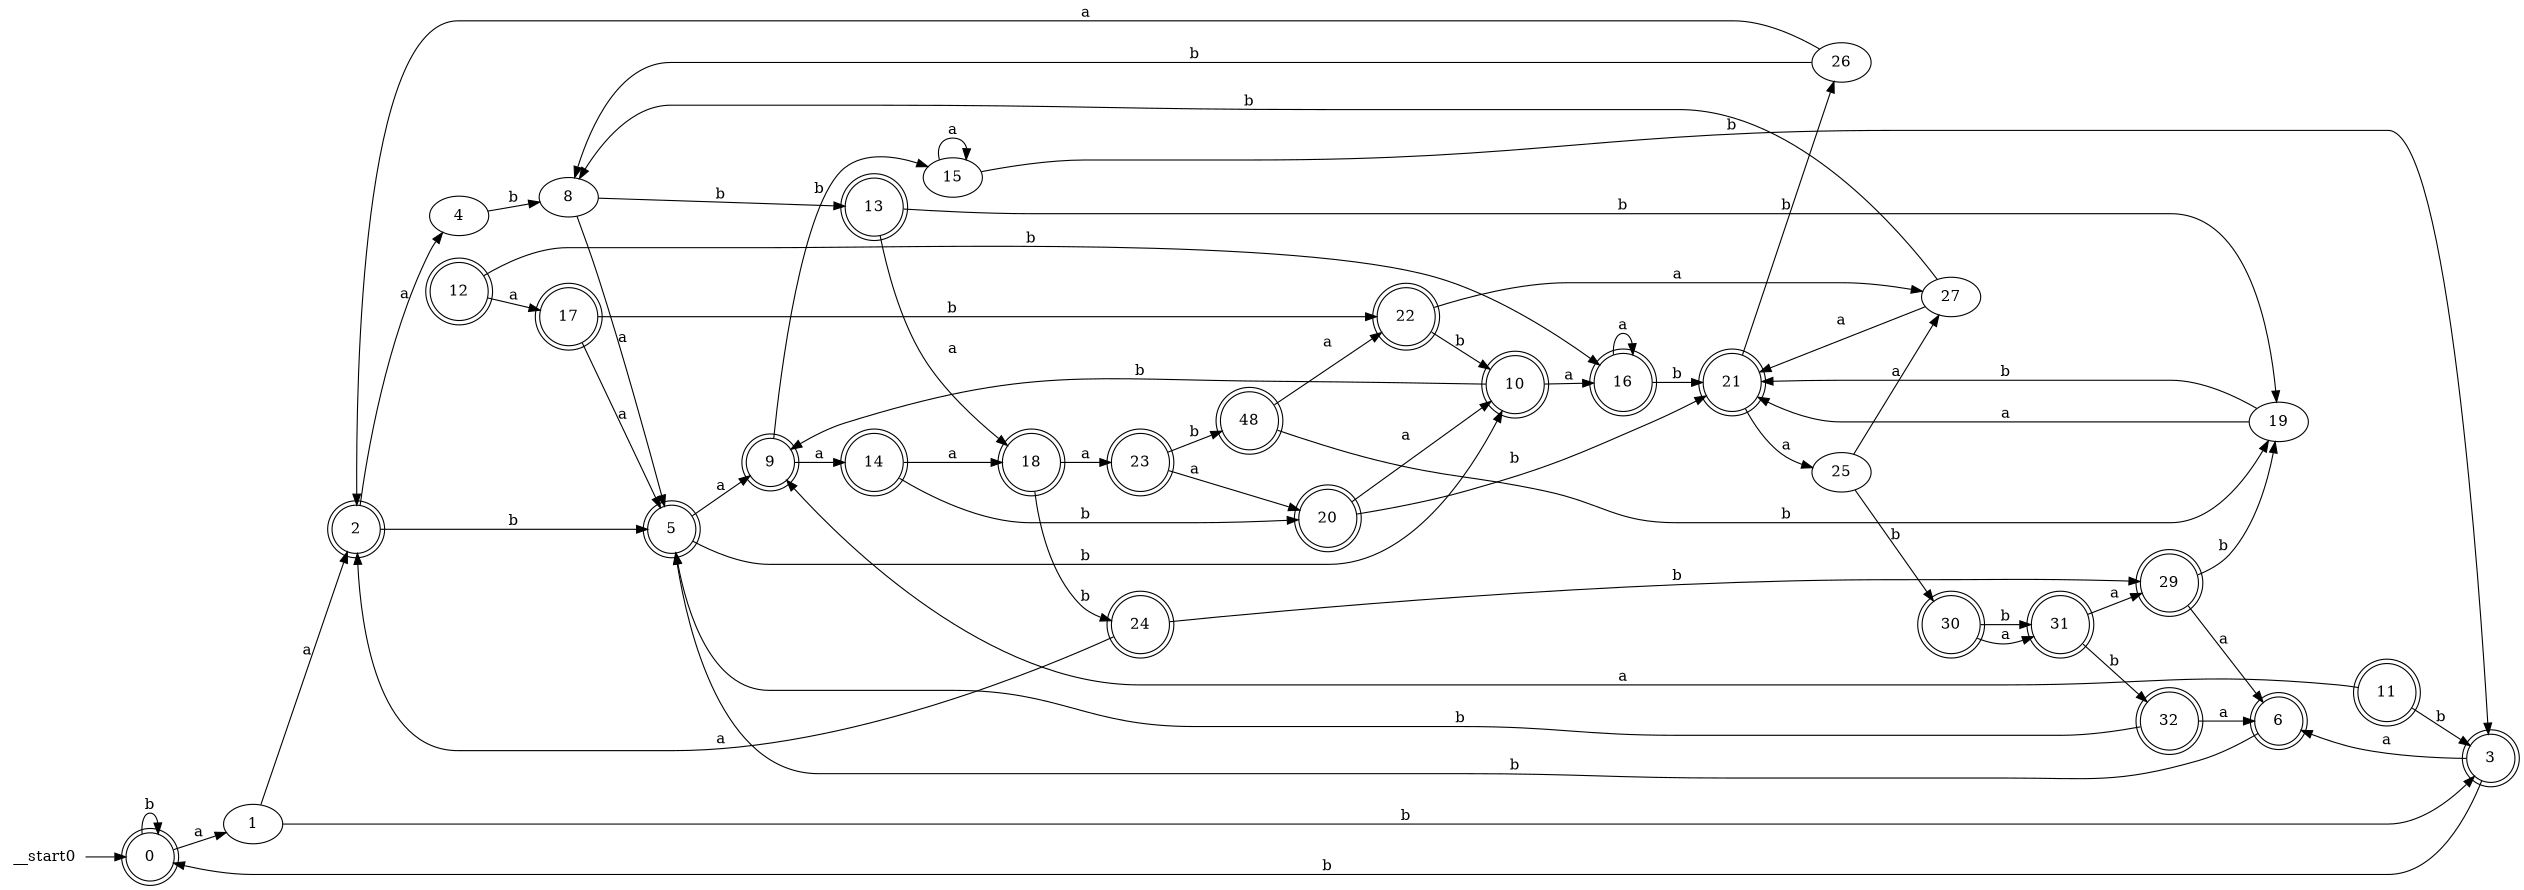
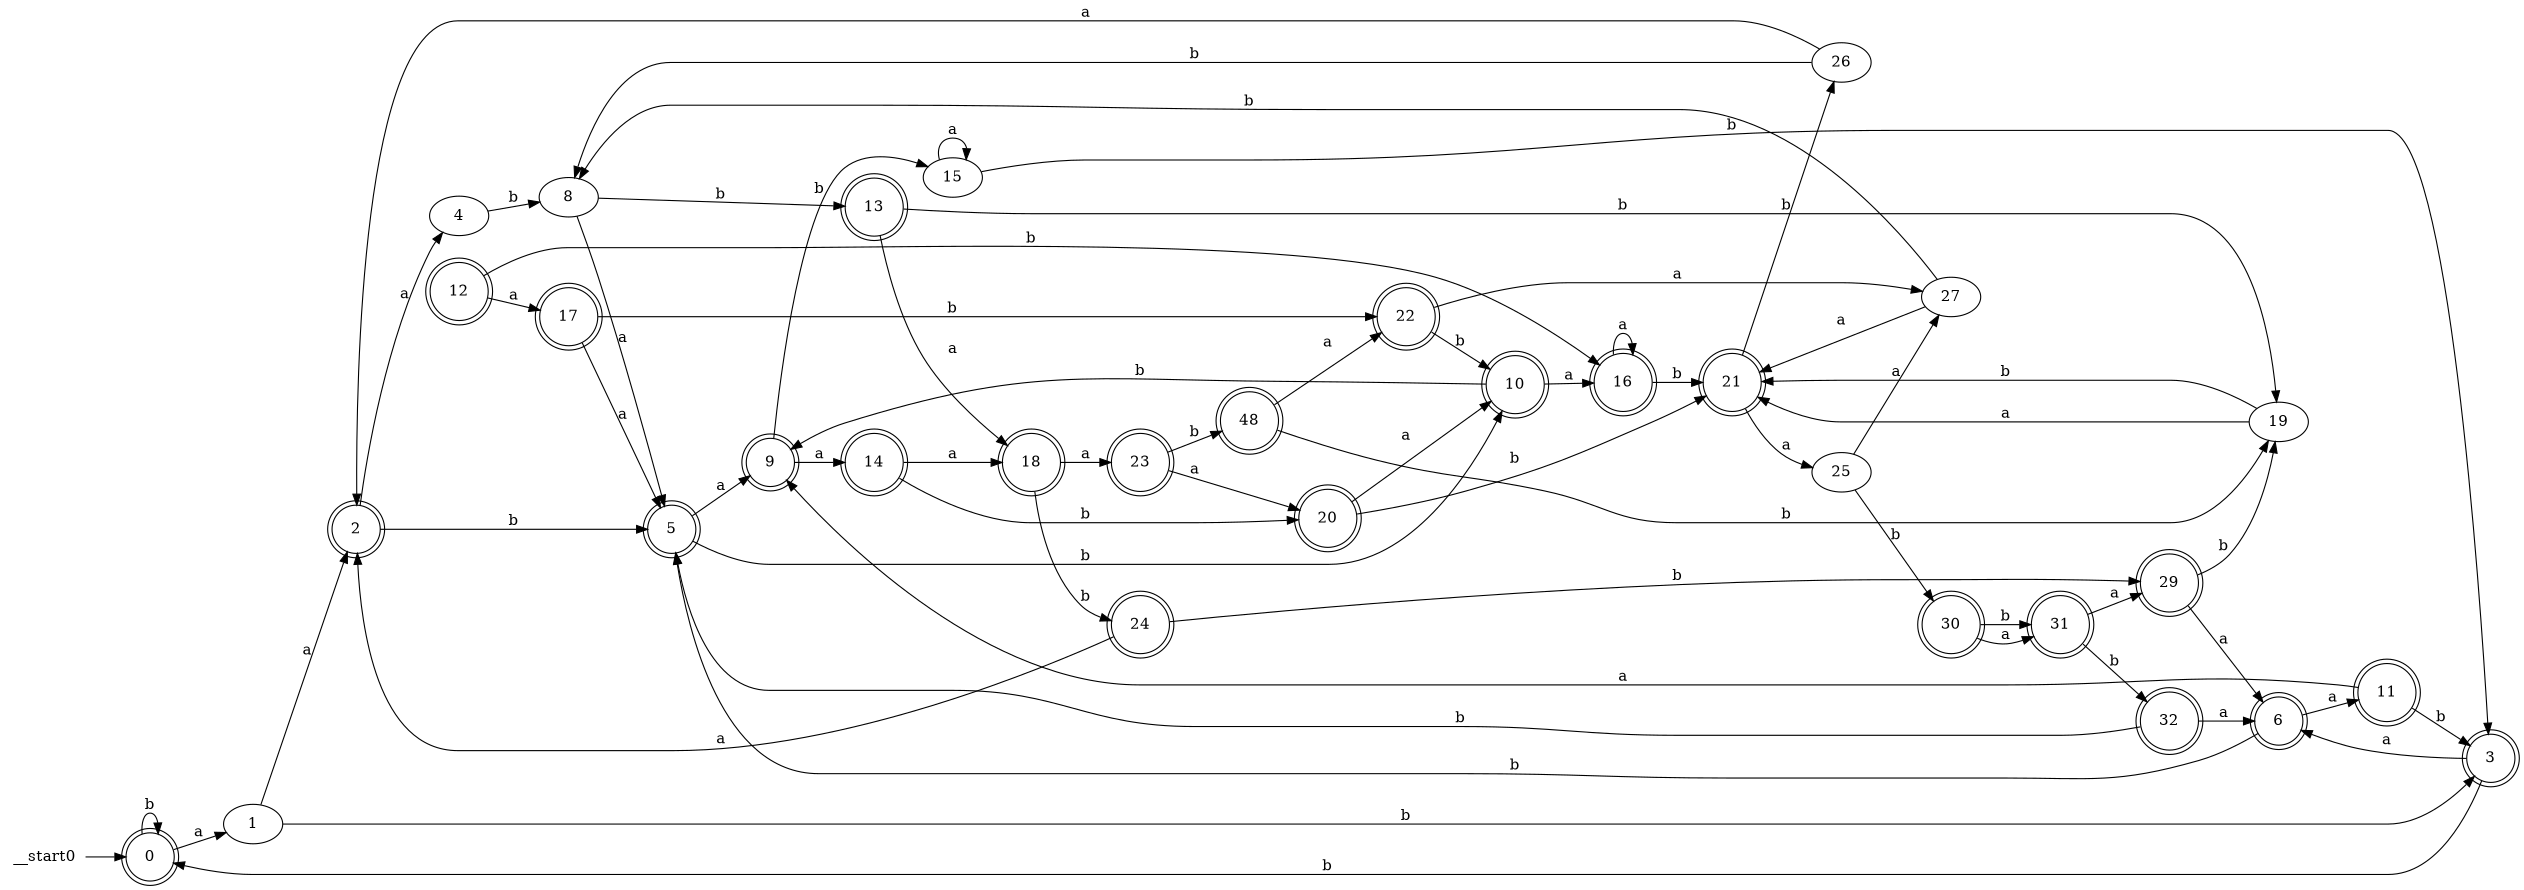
none -> (2325, 709)
